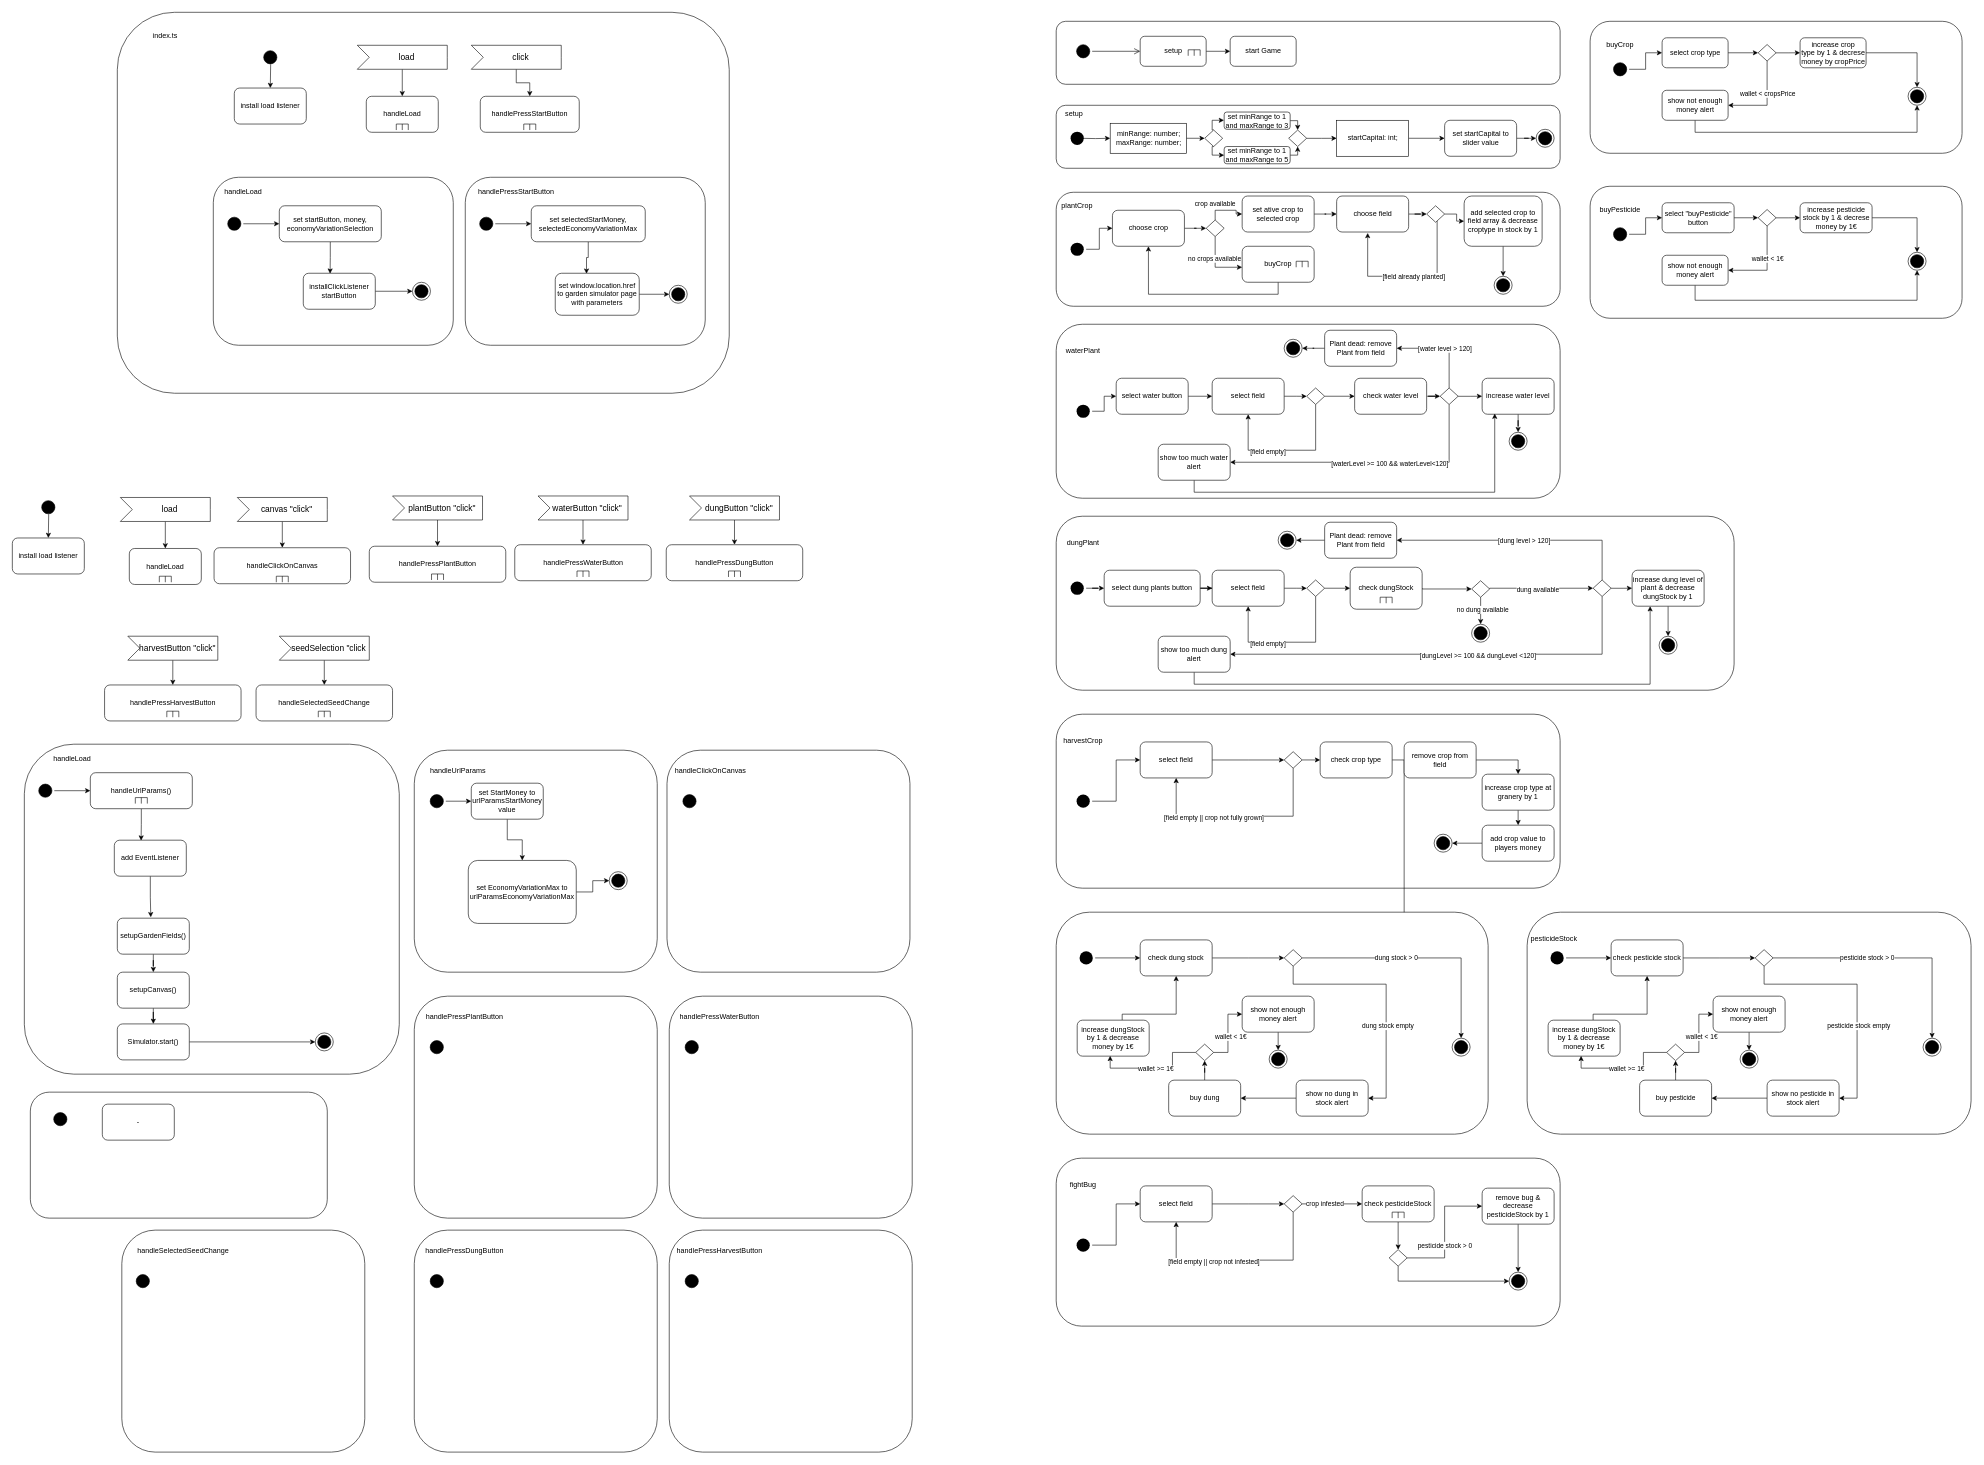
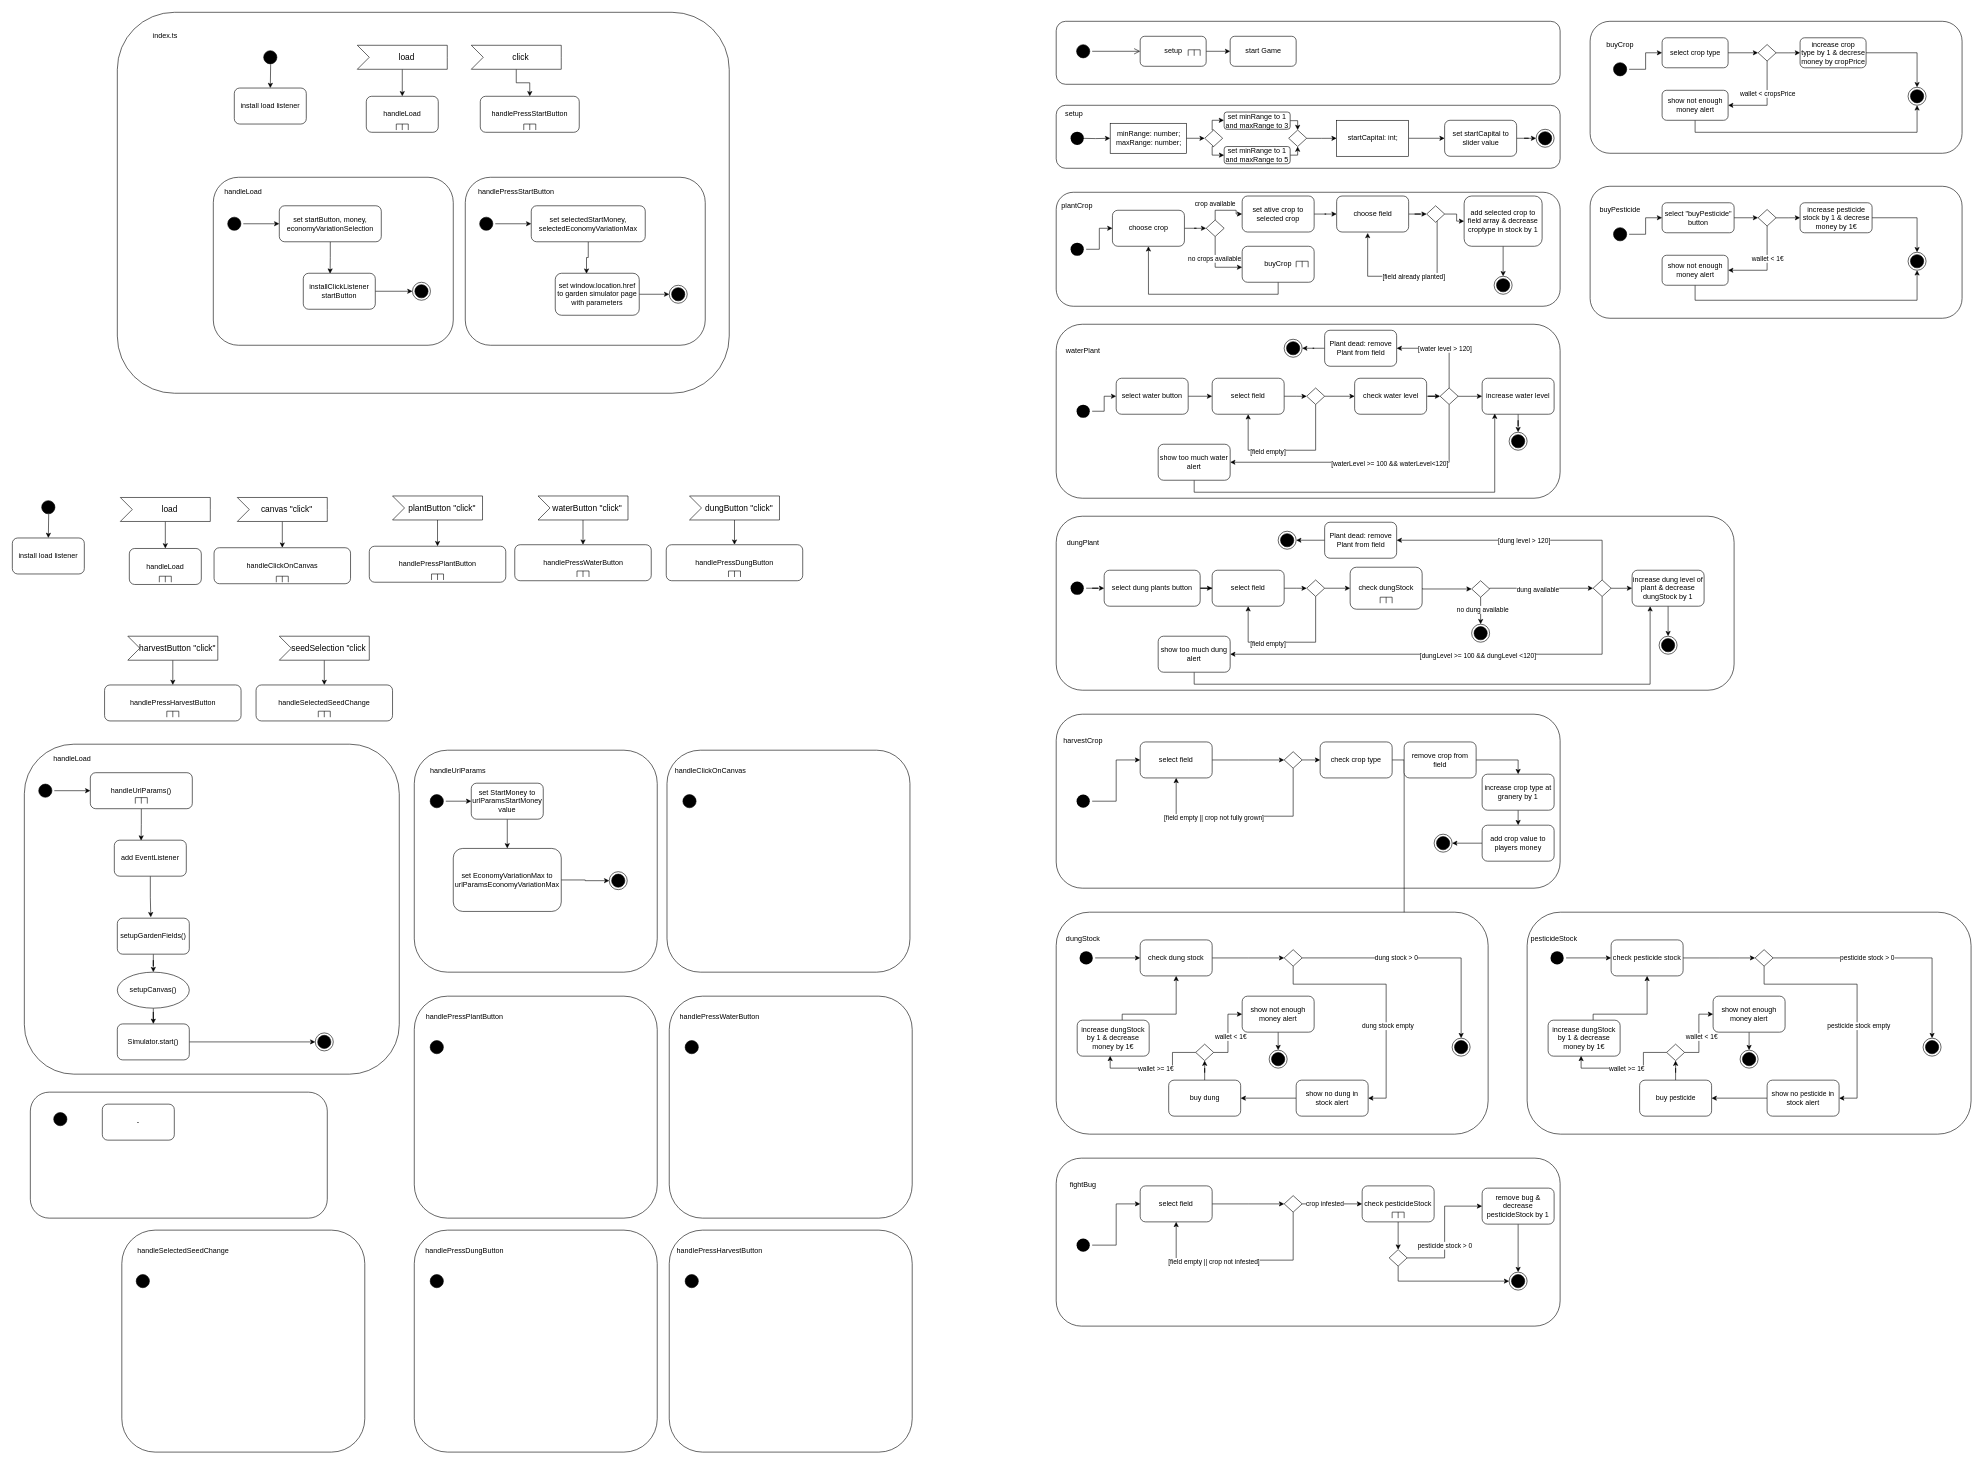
(522, 892) -> (507, 880)
none -> (1083, 939)
(153, 990) -> (153, 990)
